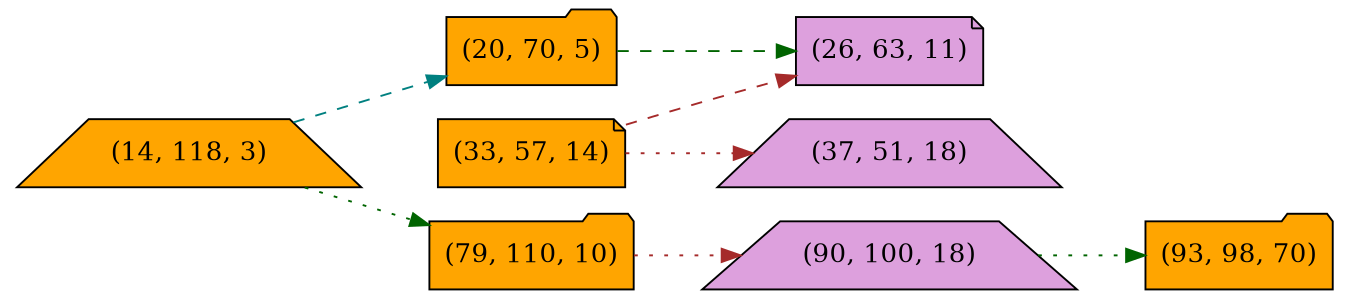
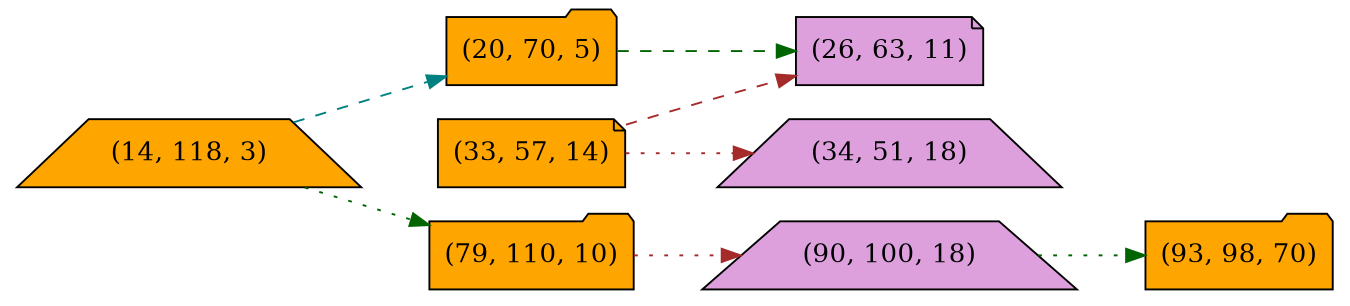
(890, 153) -> (890, 153)
